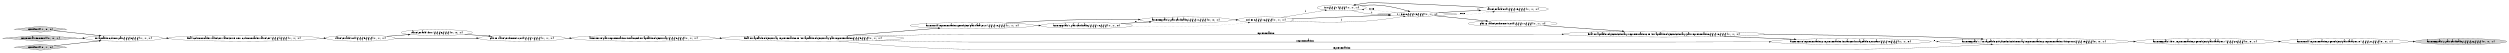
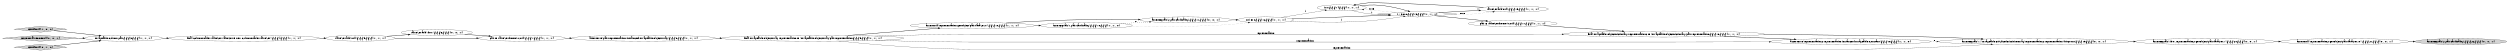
(1135, 23) -> (1135, 23)
